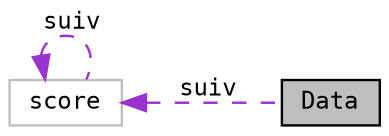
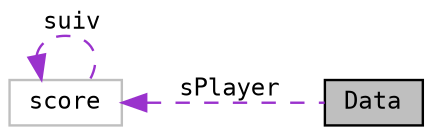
(202, 90) -> (223, 90)
